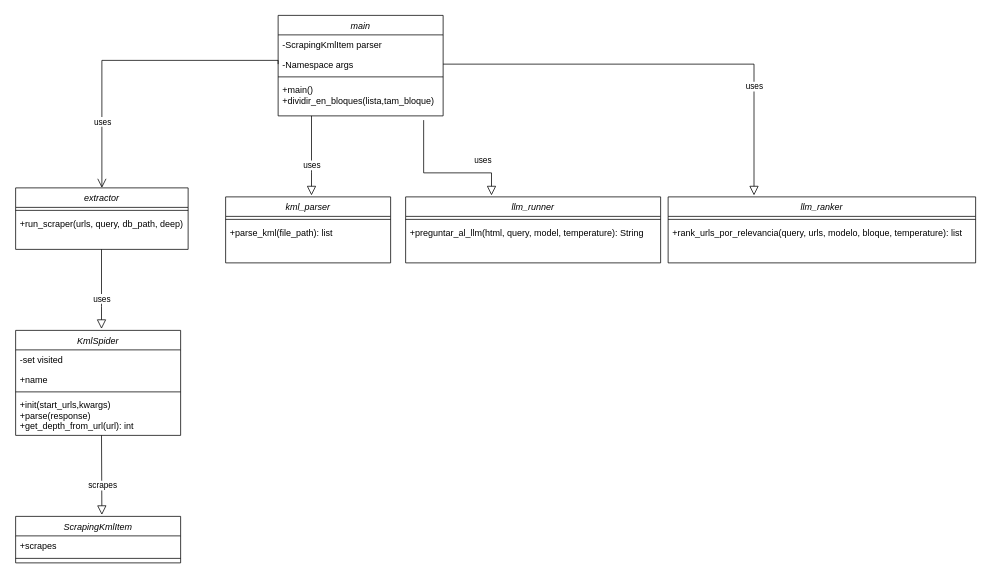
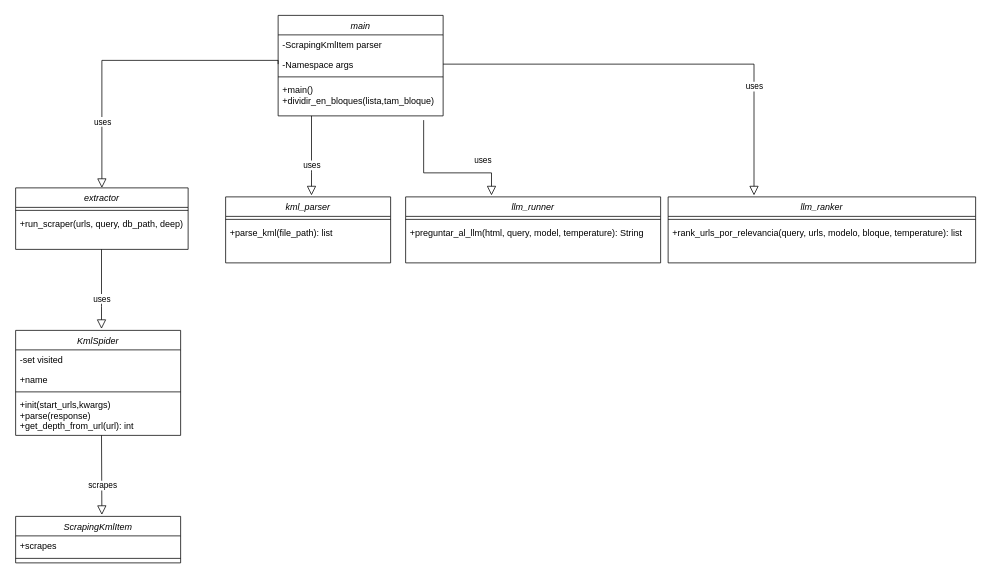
(102, 181) -> (102, 177)
